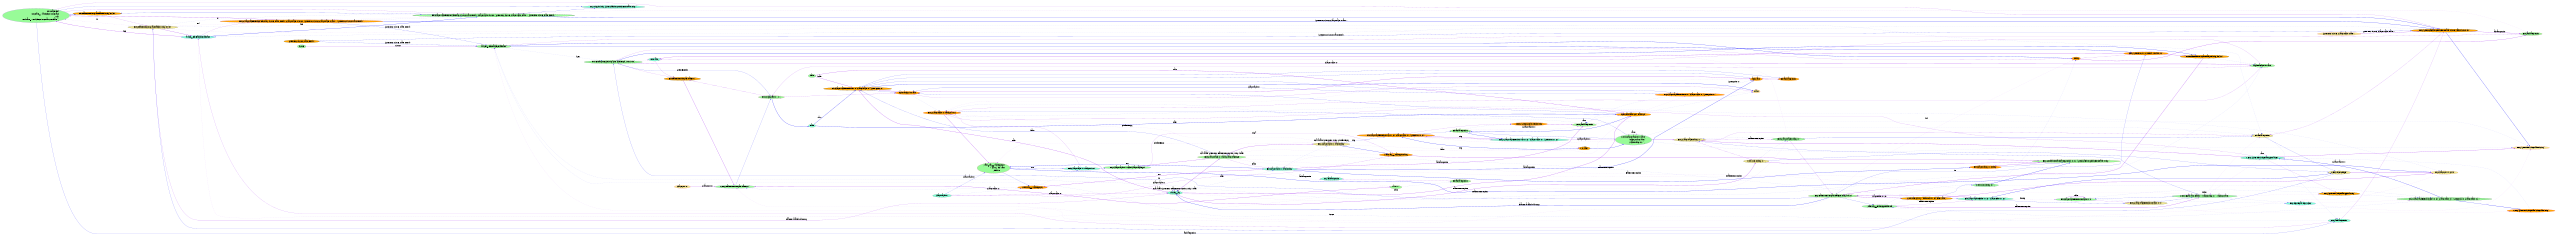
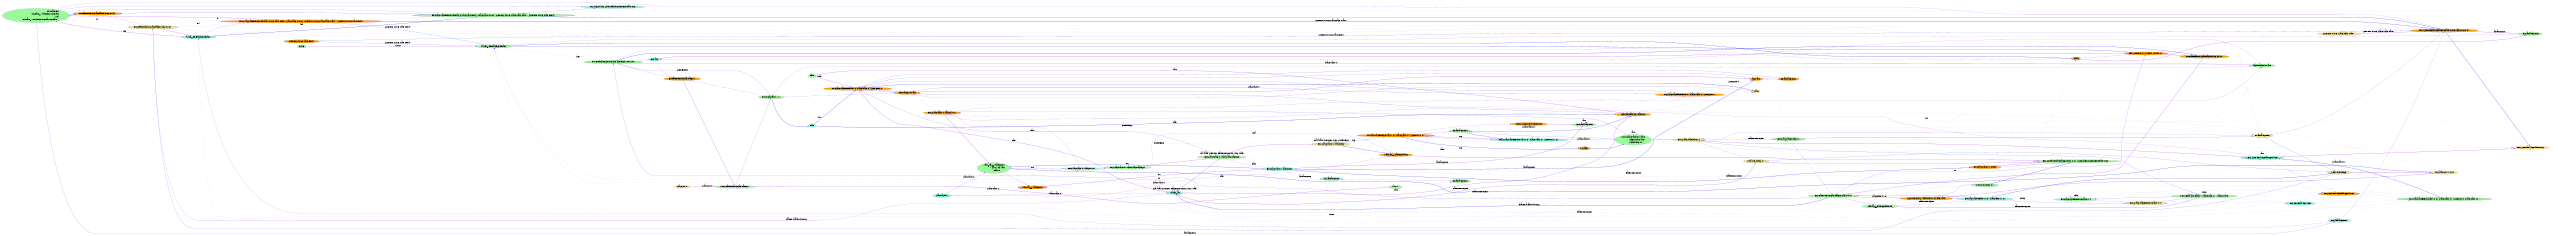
(1560, 166) -> (1521, 213)
(2531, 211) -> none
